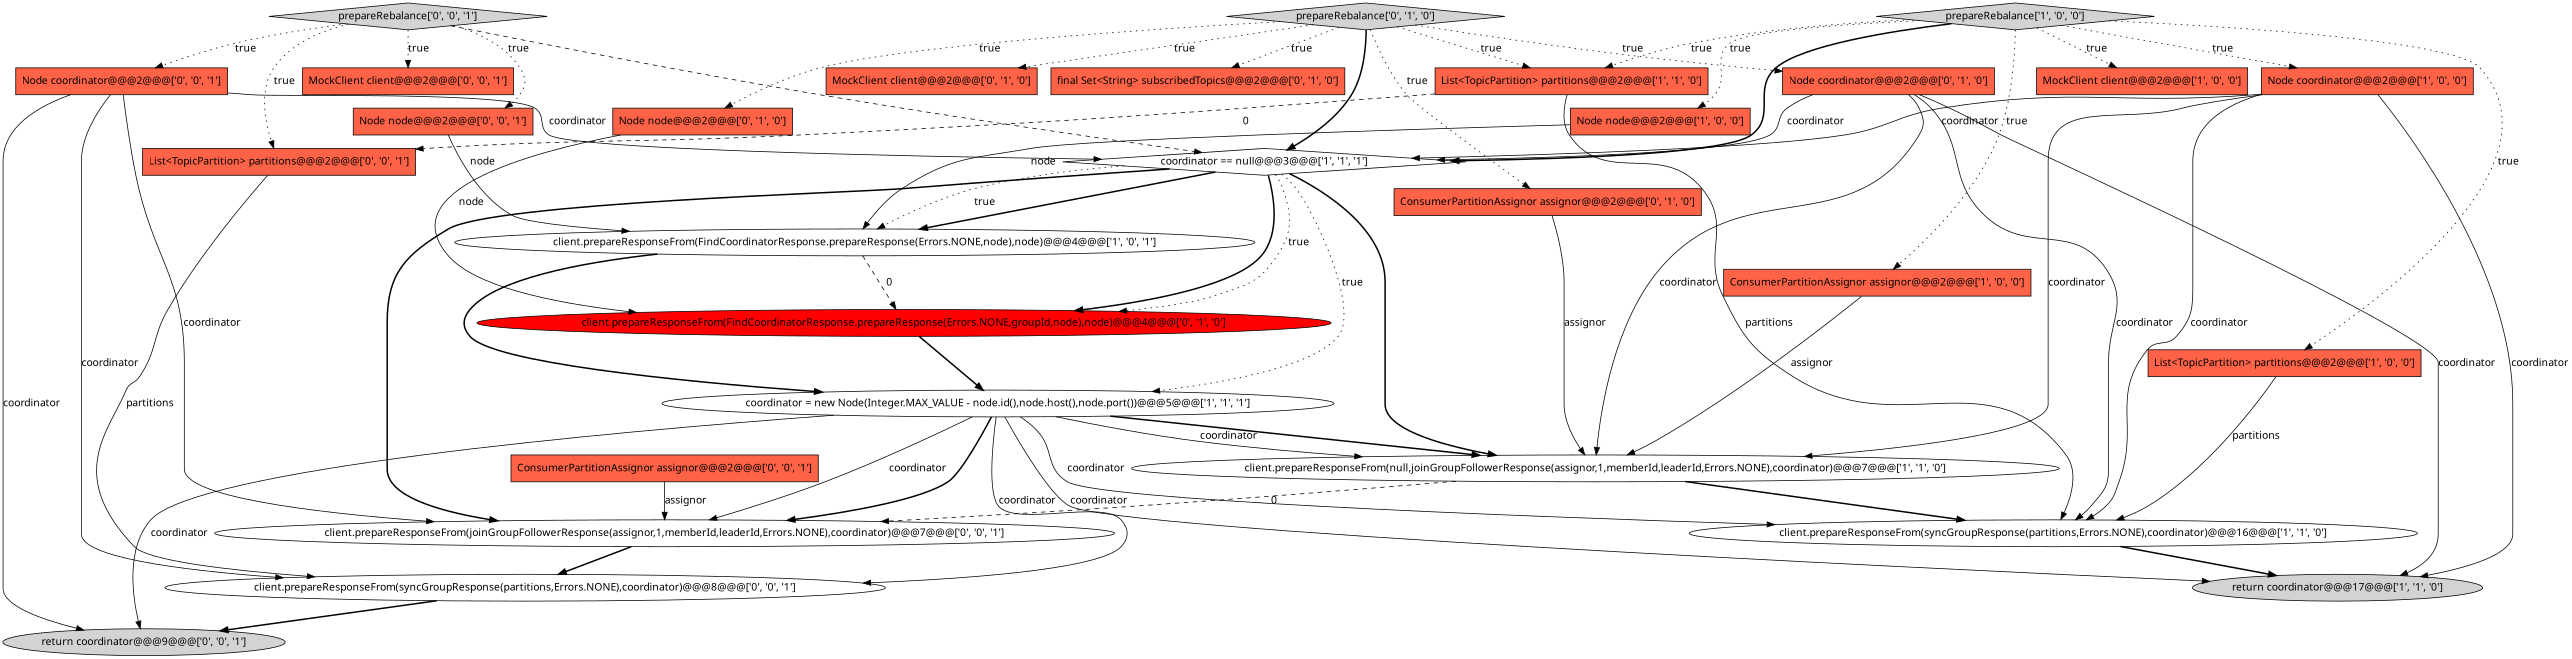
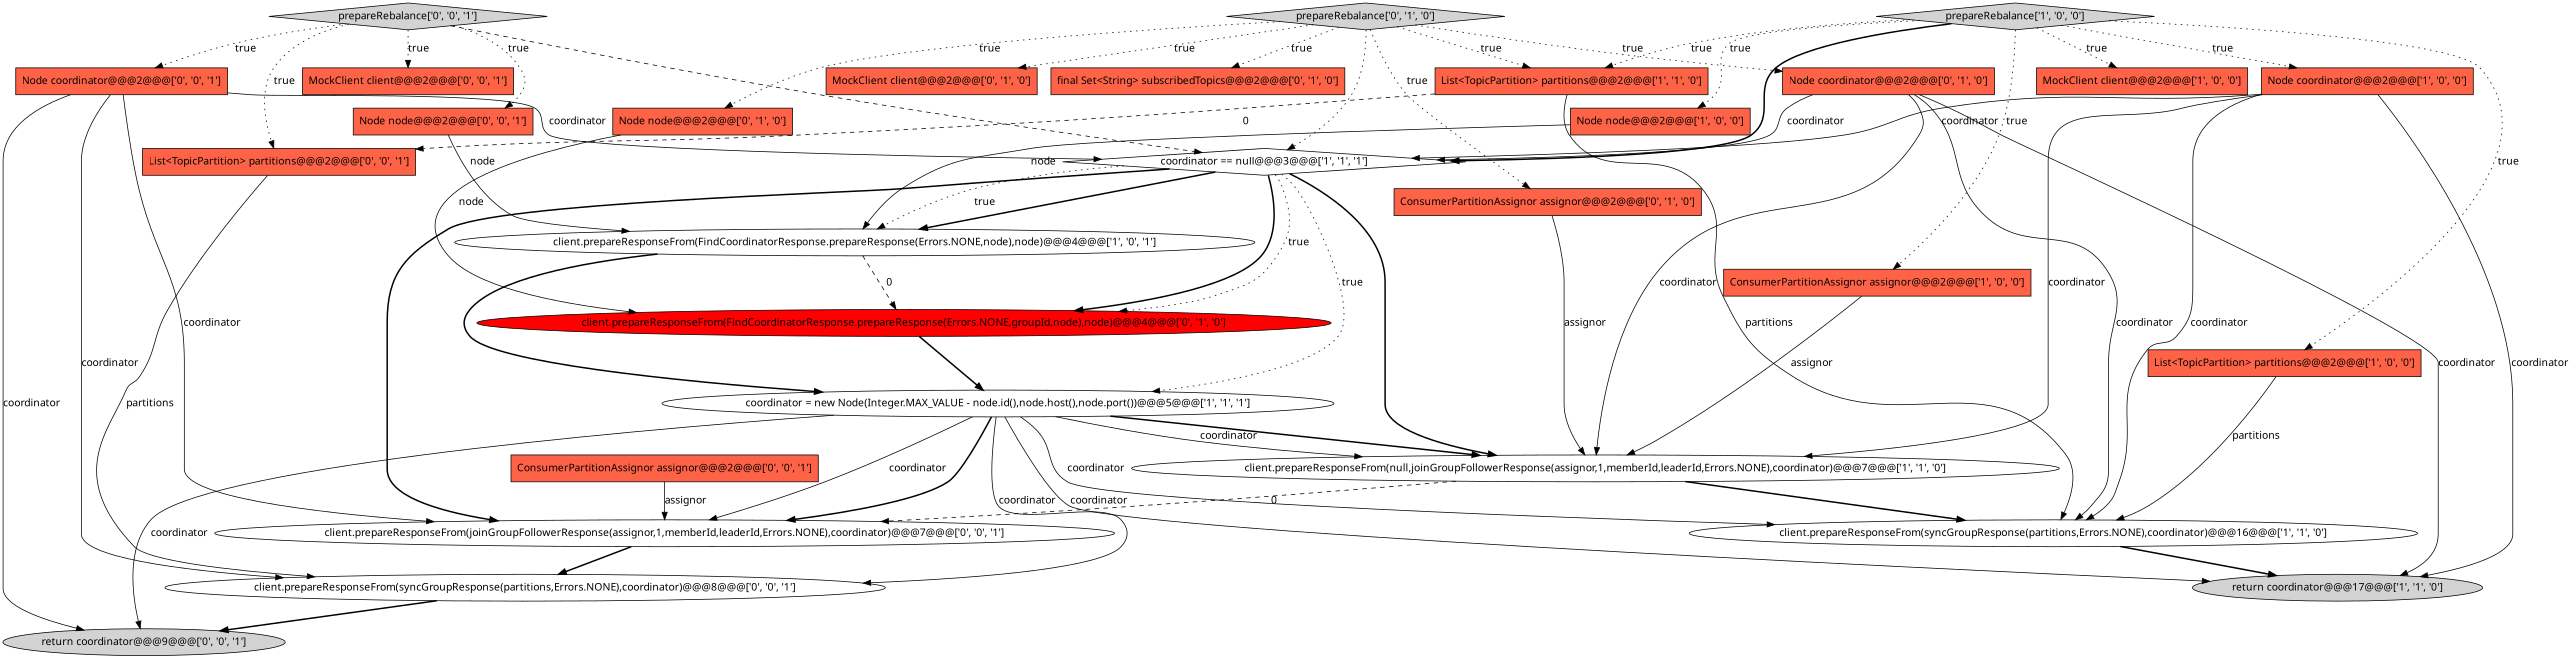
(1352, 93) -> (1352, 93)
